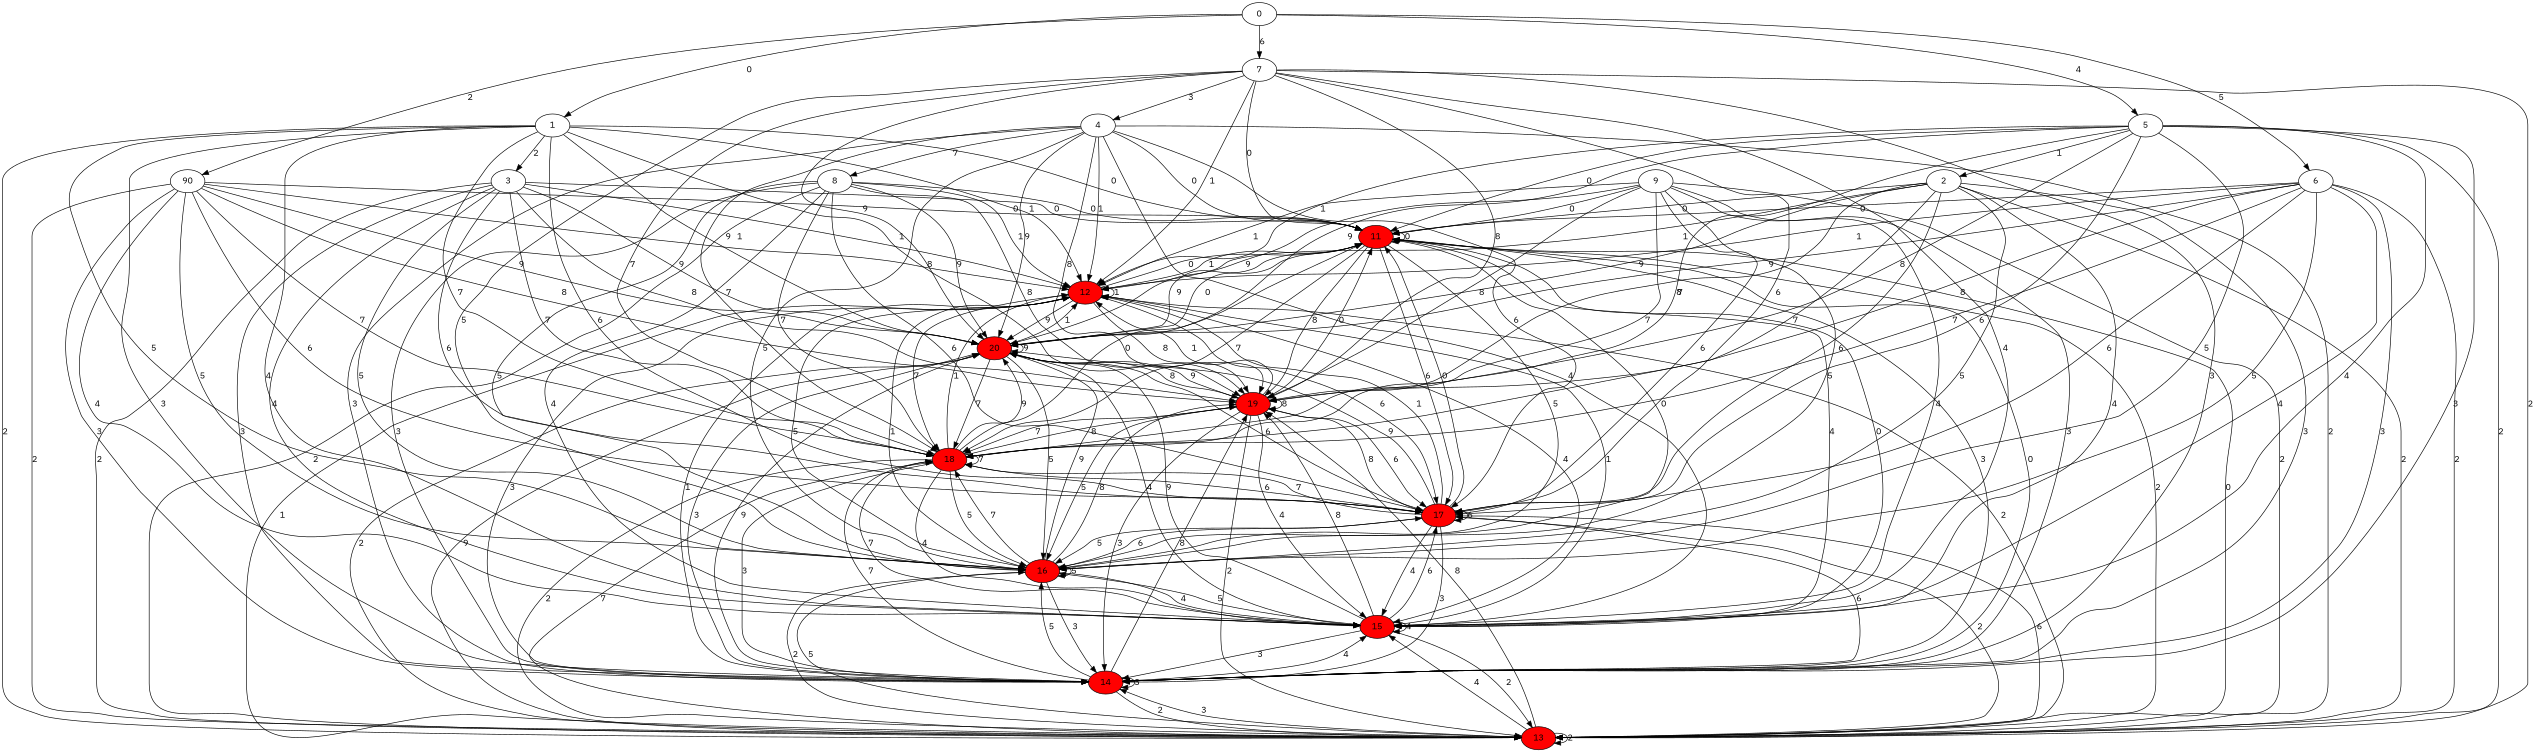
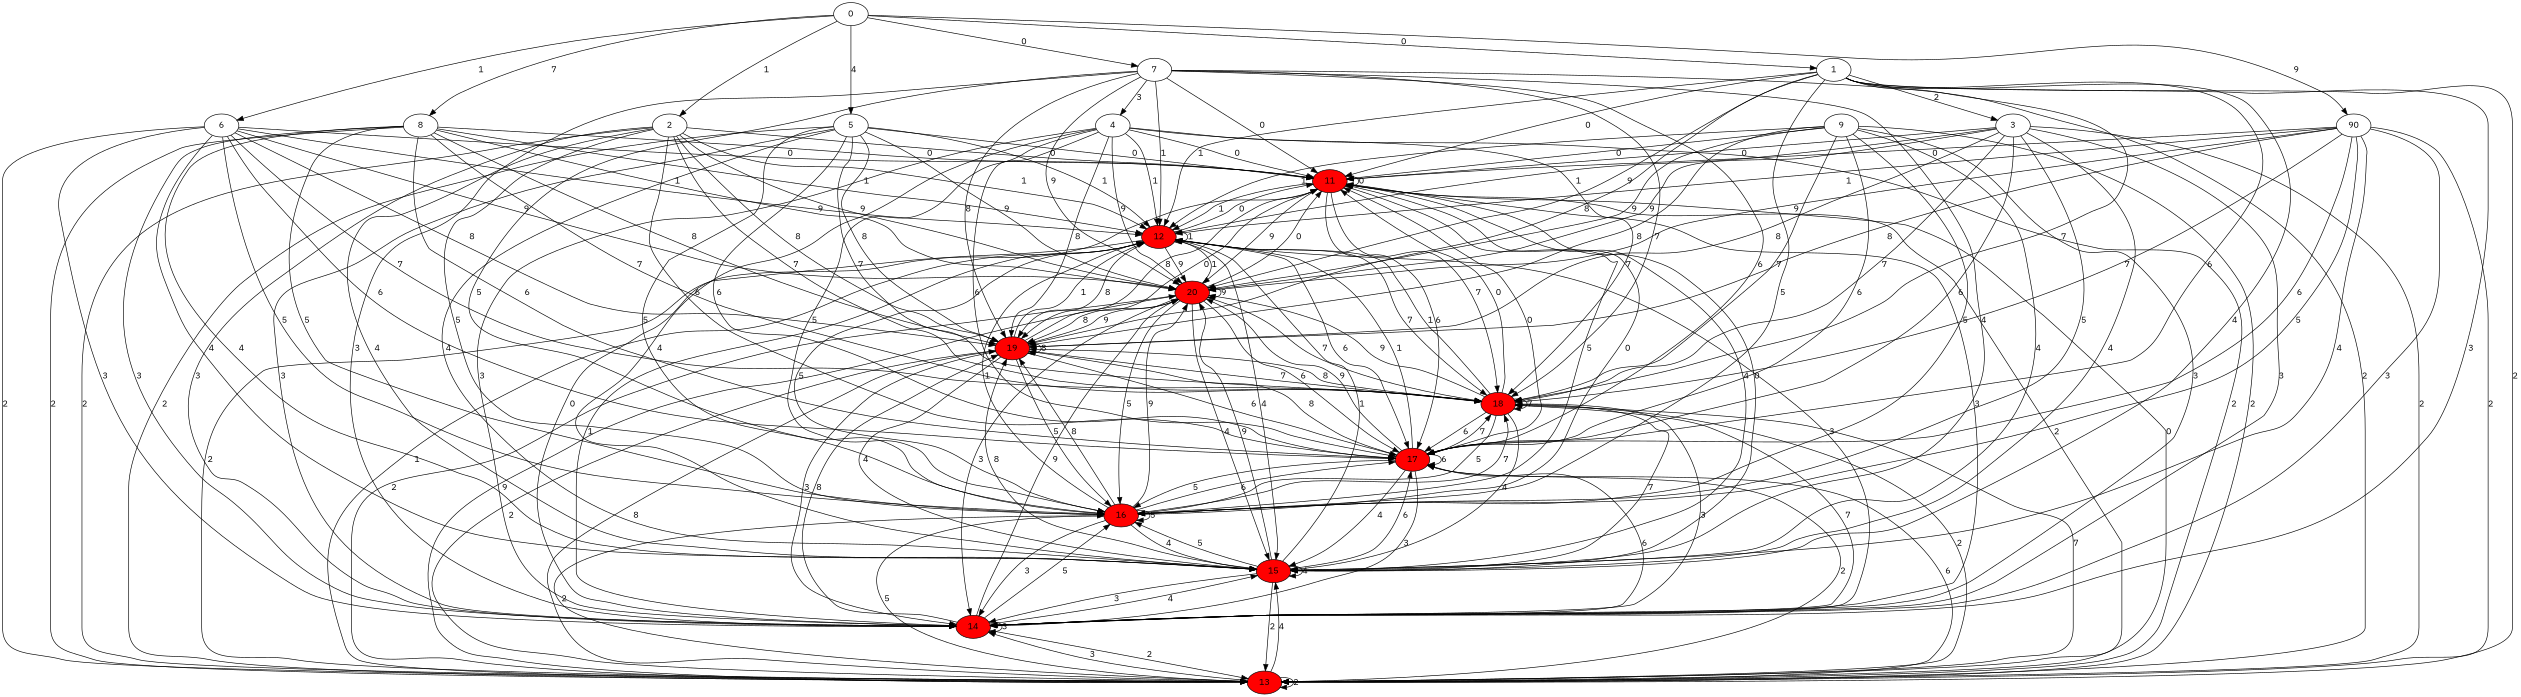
(1262, 42) -> (1024, 42)
(470, 98) -> (2296, 70)
(2221, 98) -> (481, 70)
(968, 146) -> (628, 40)
(2048, 152) -> (758, 62)
